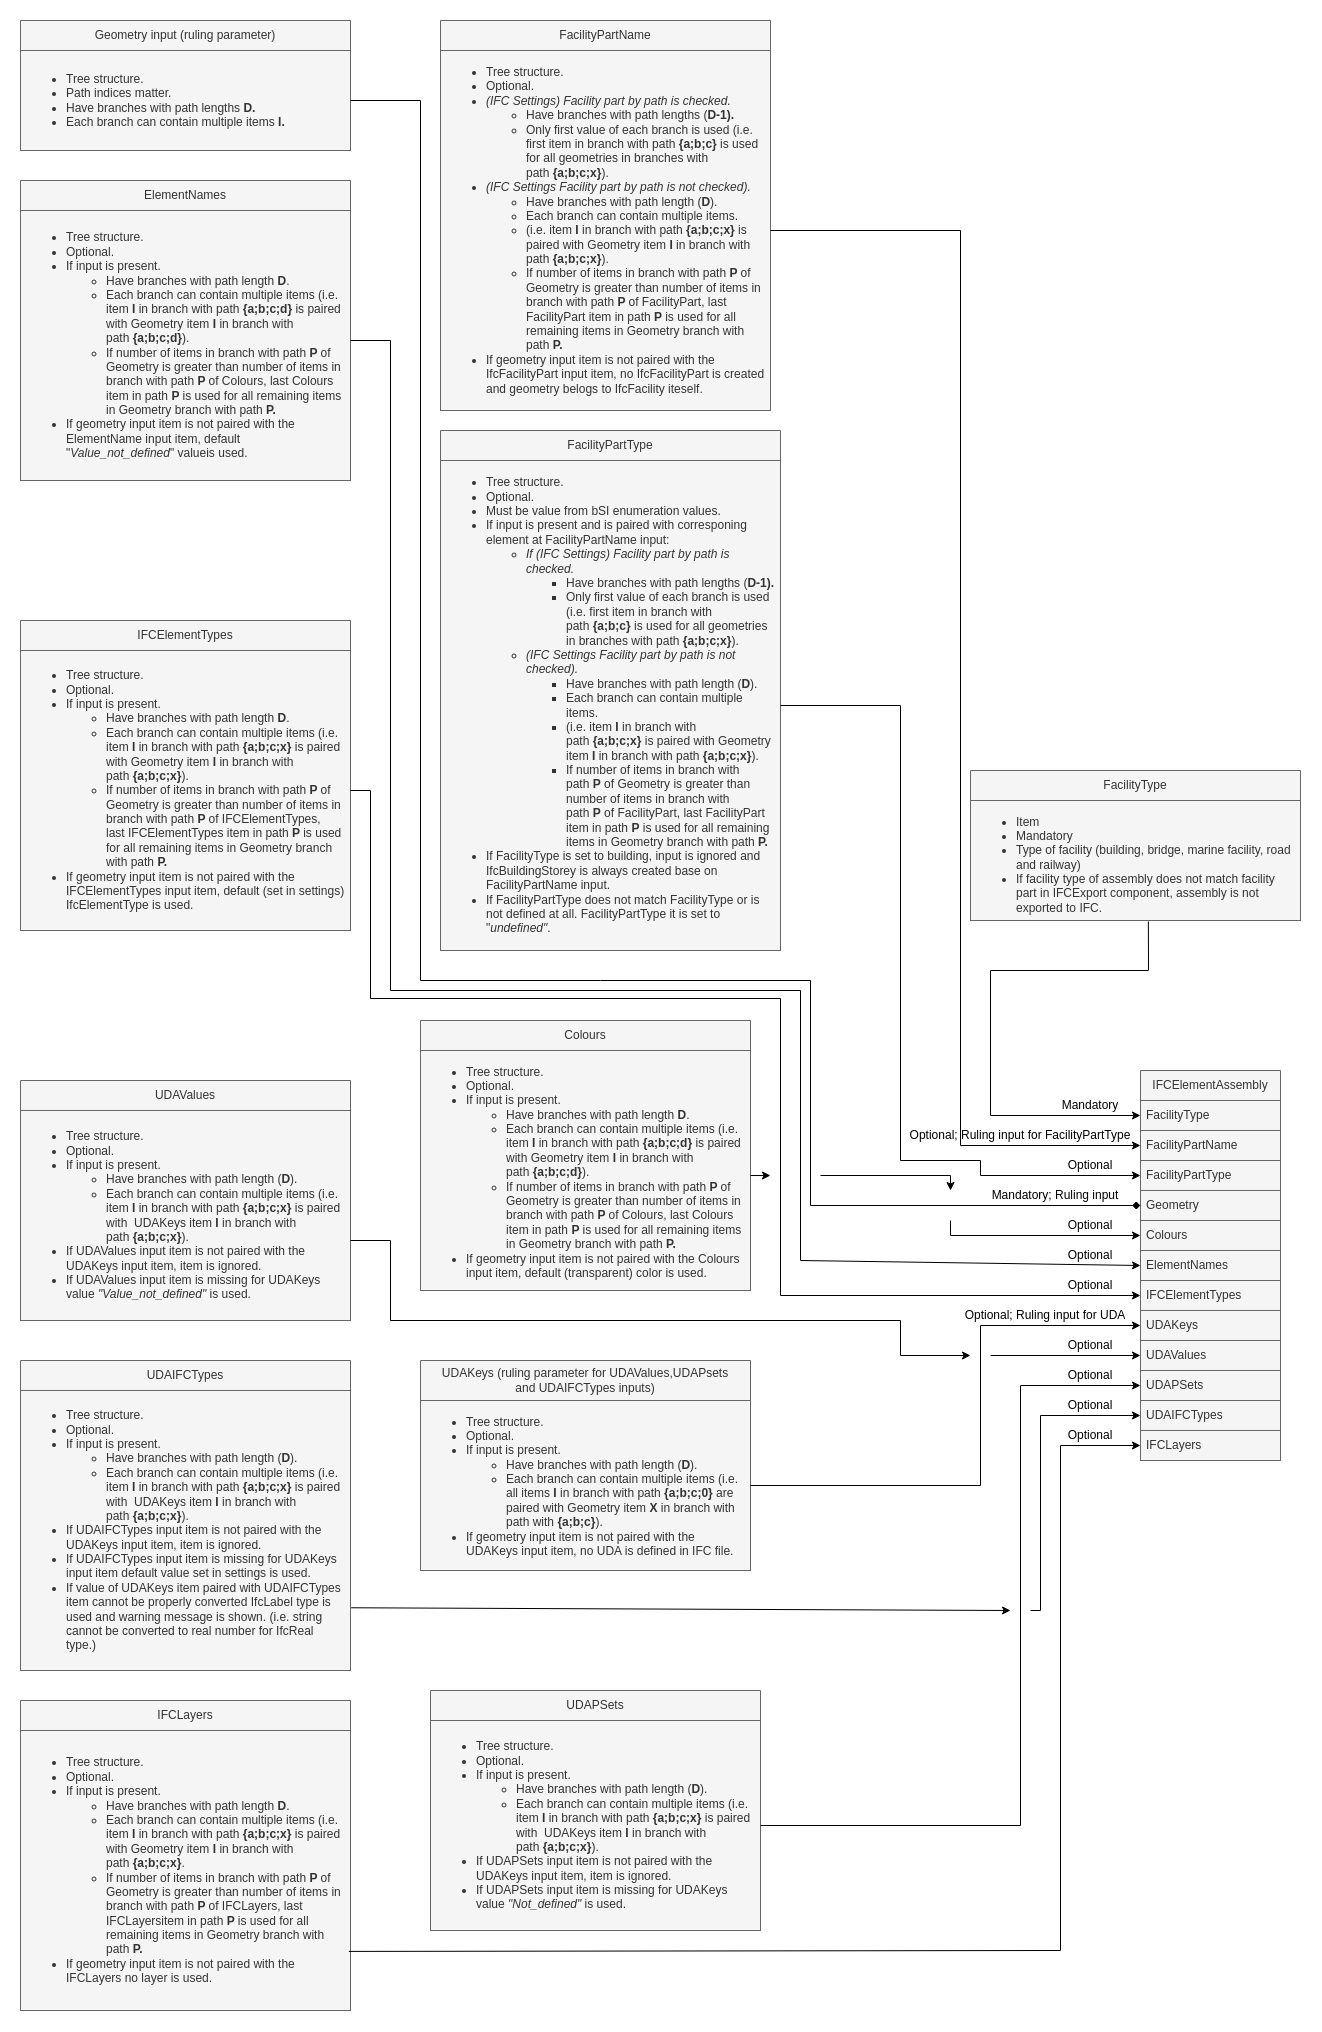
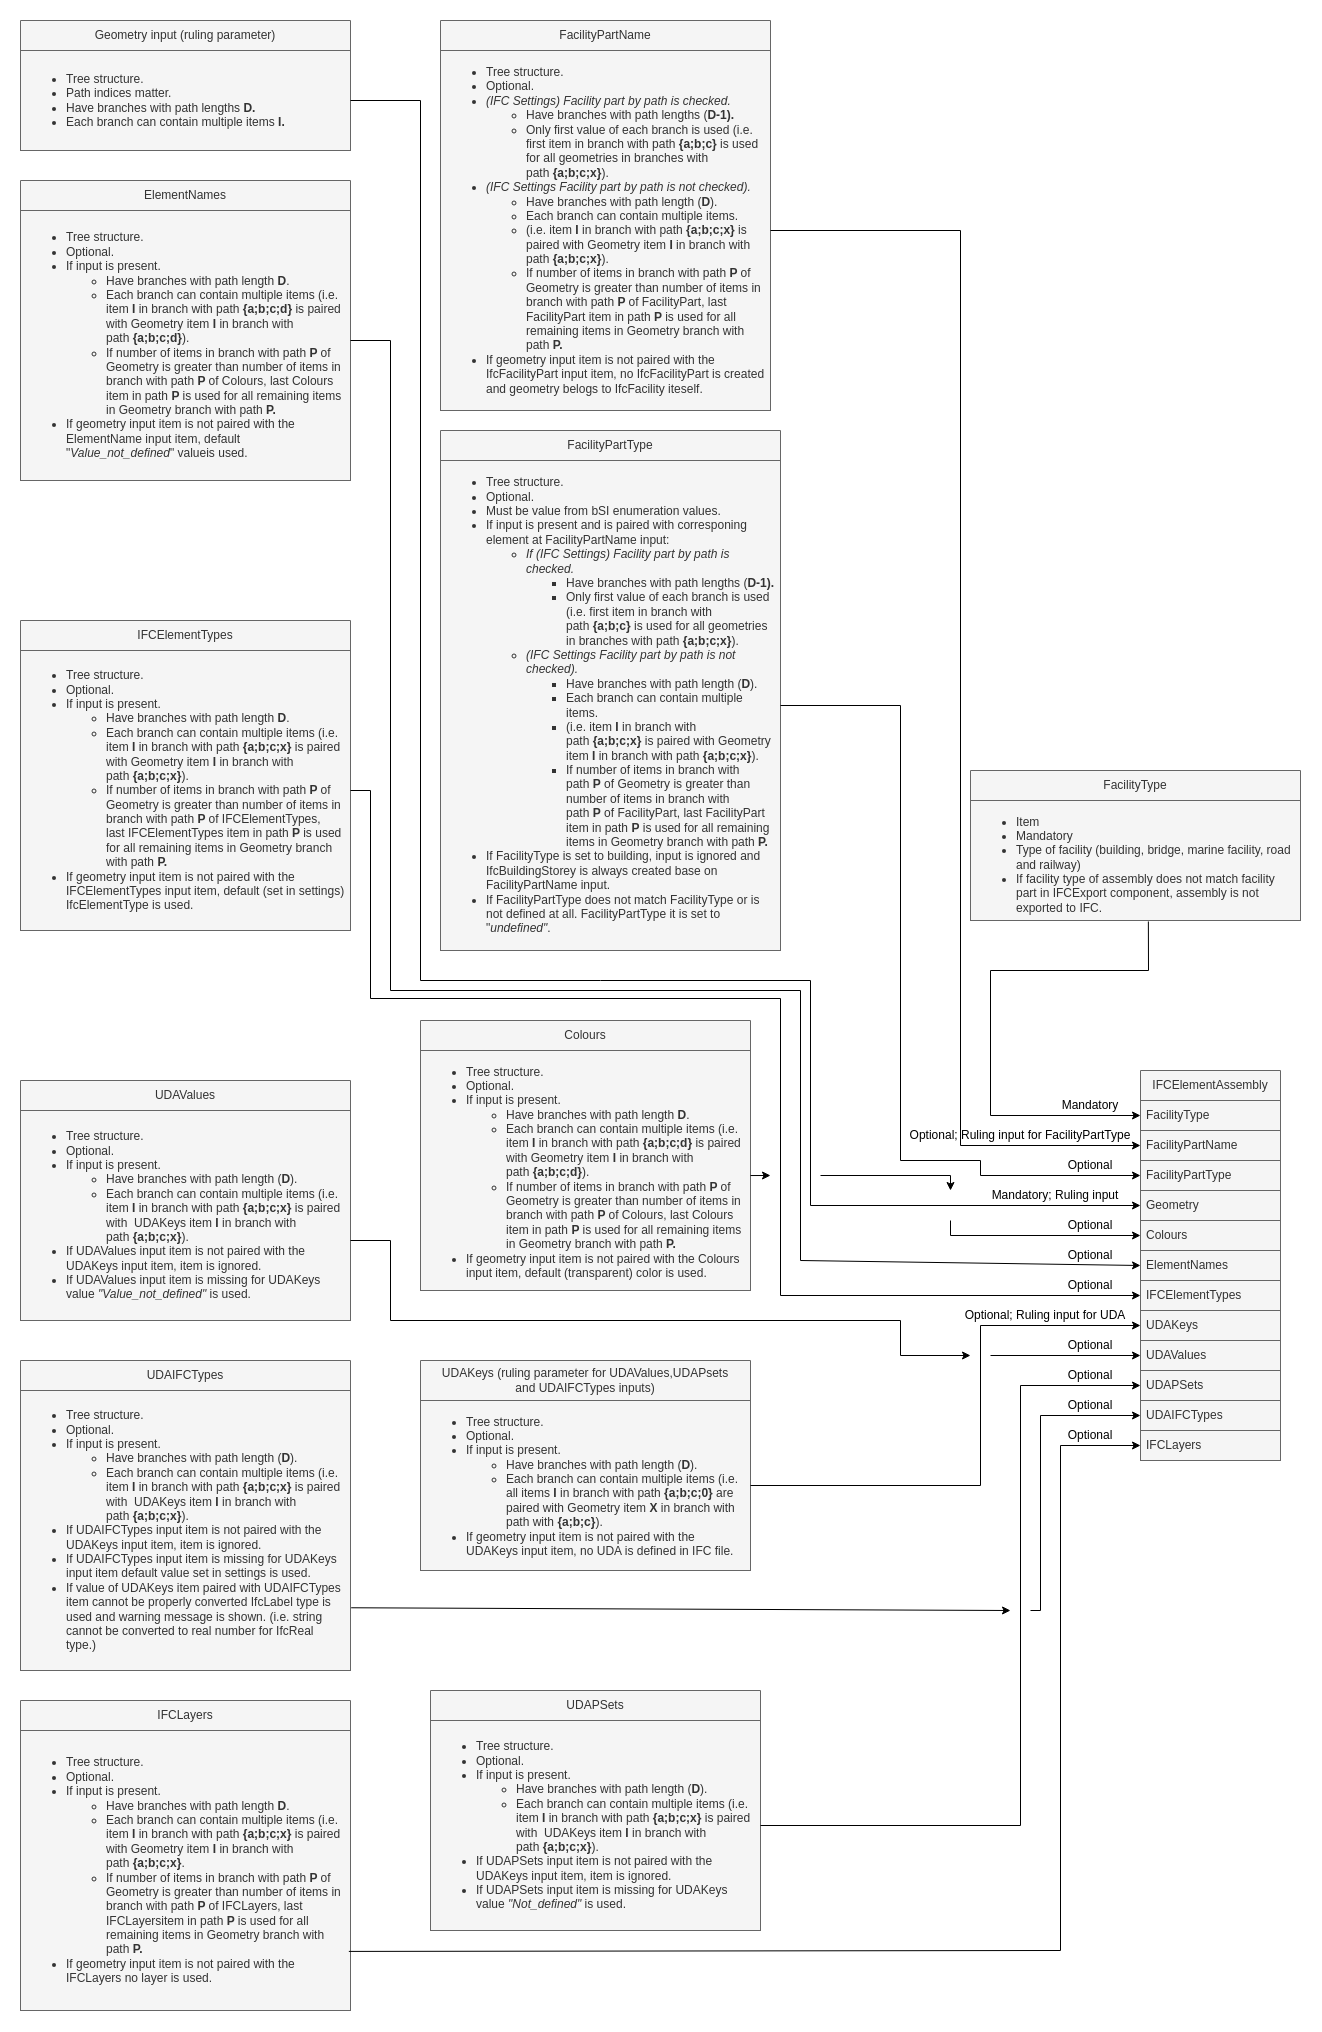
(1131, 1206) -> (1132, 1206)
